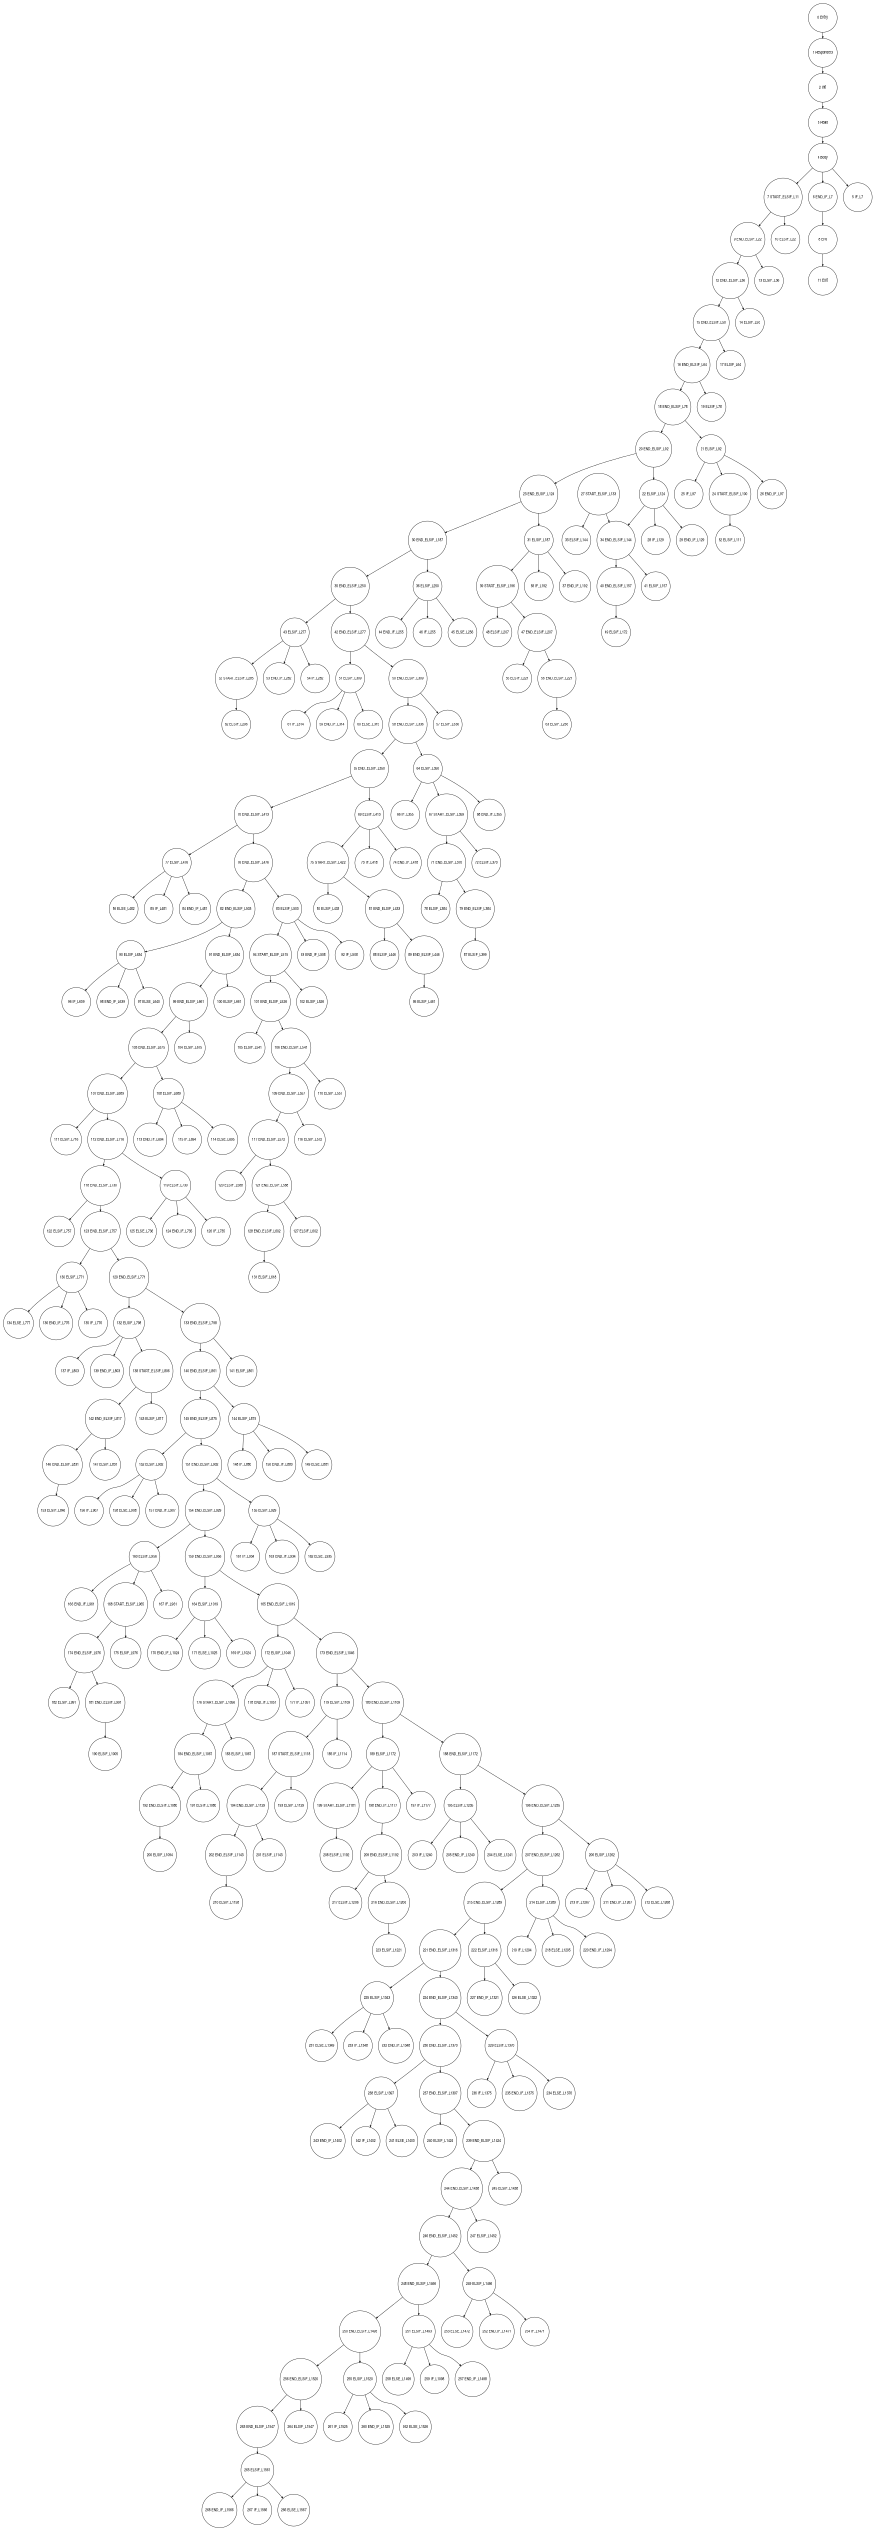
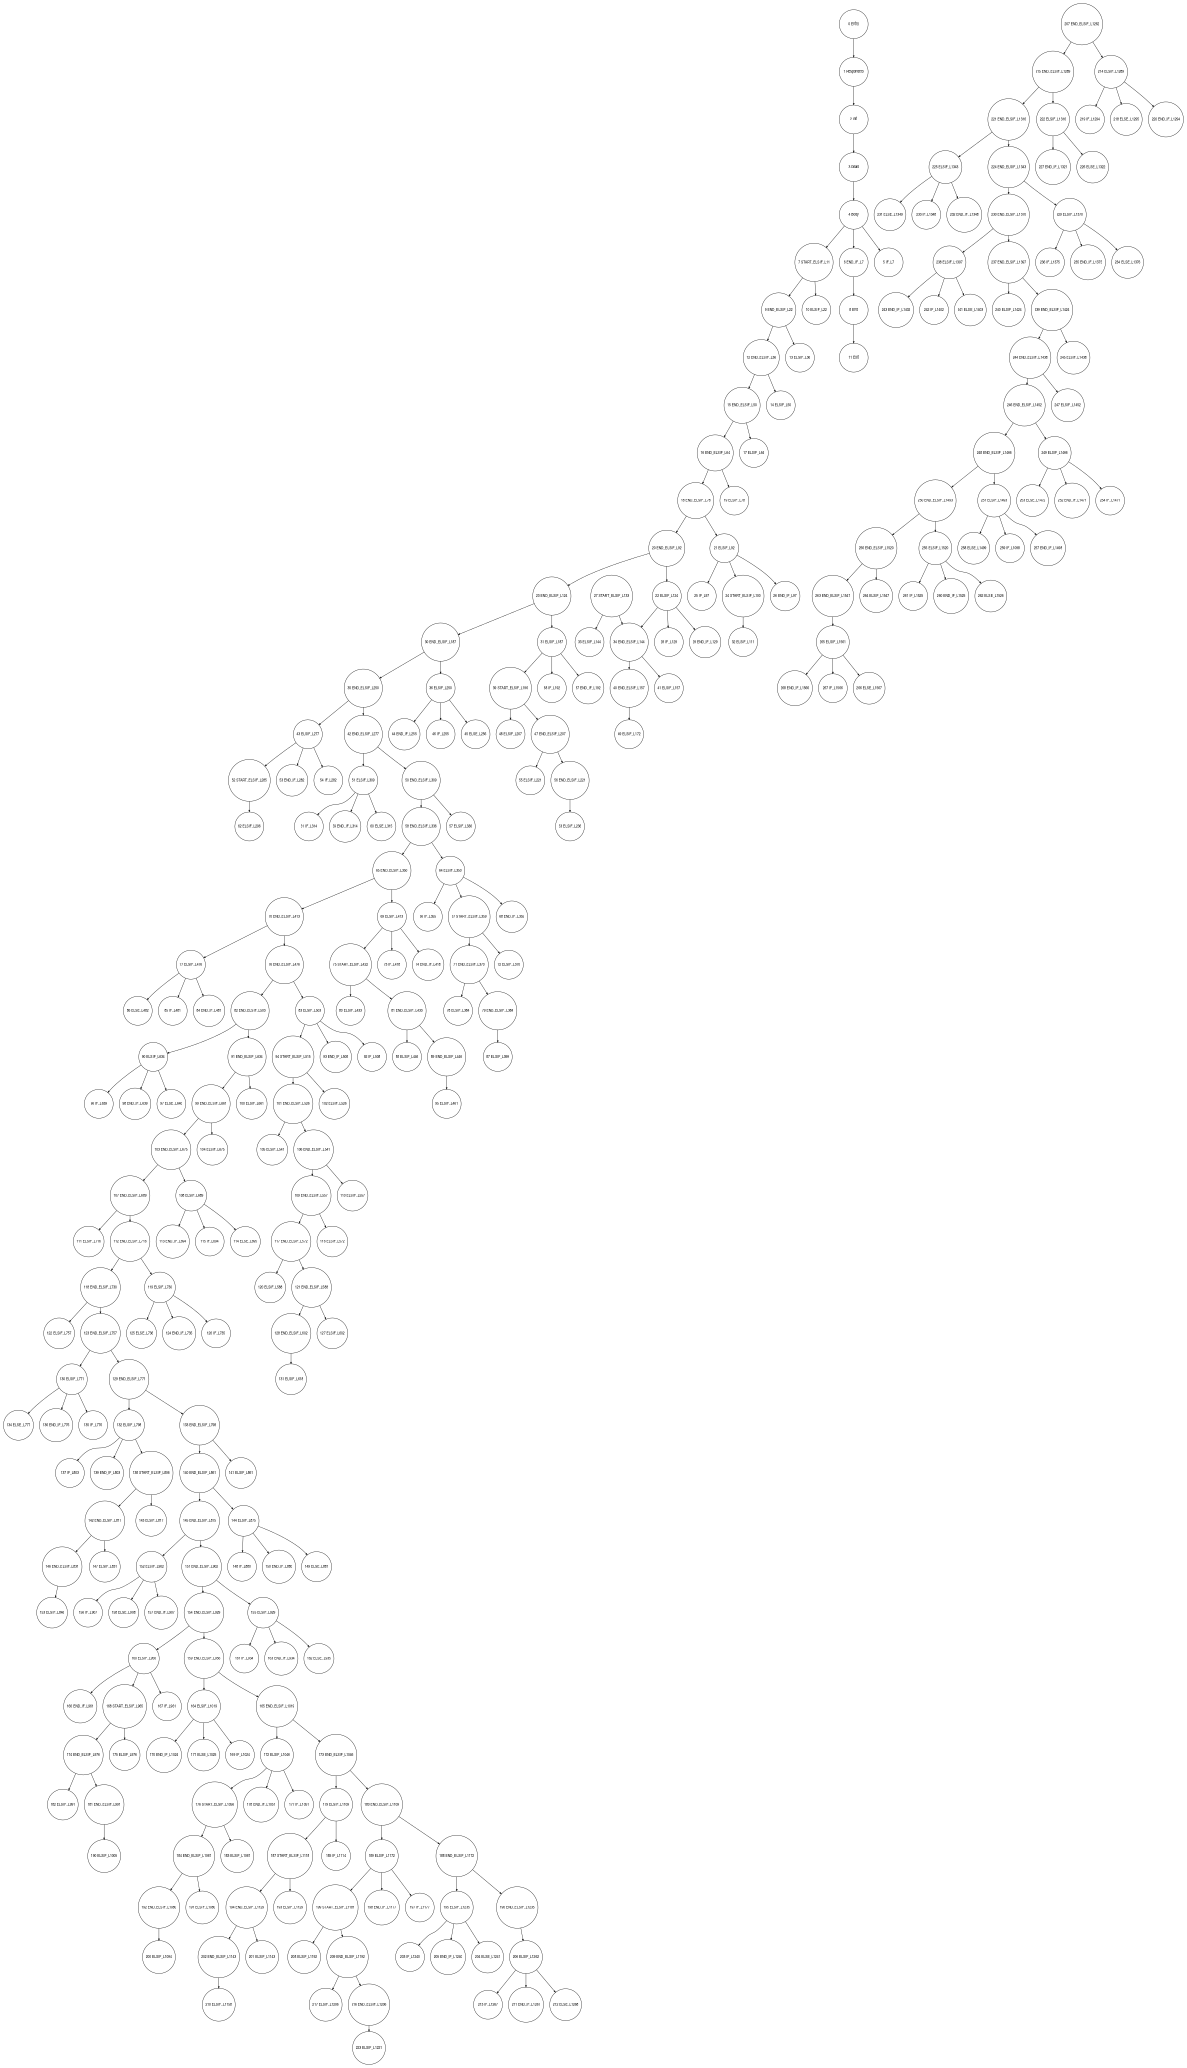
(382, 1828) -> (341, 1932)
(543, 1830) -> none
